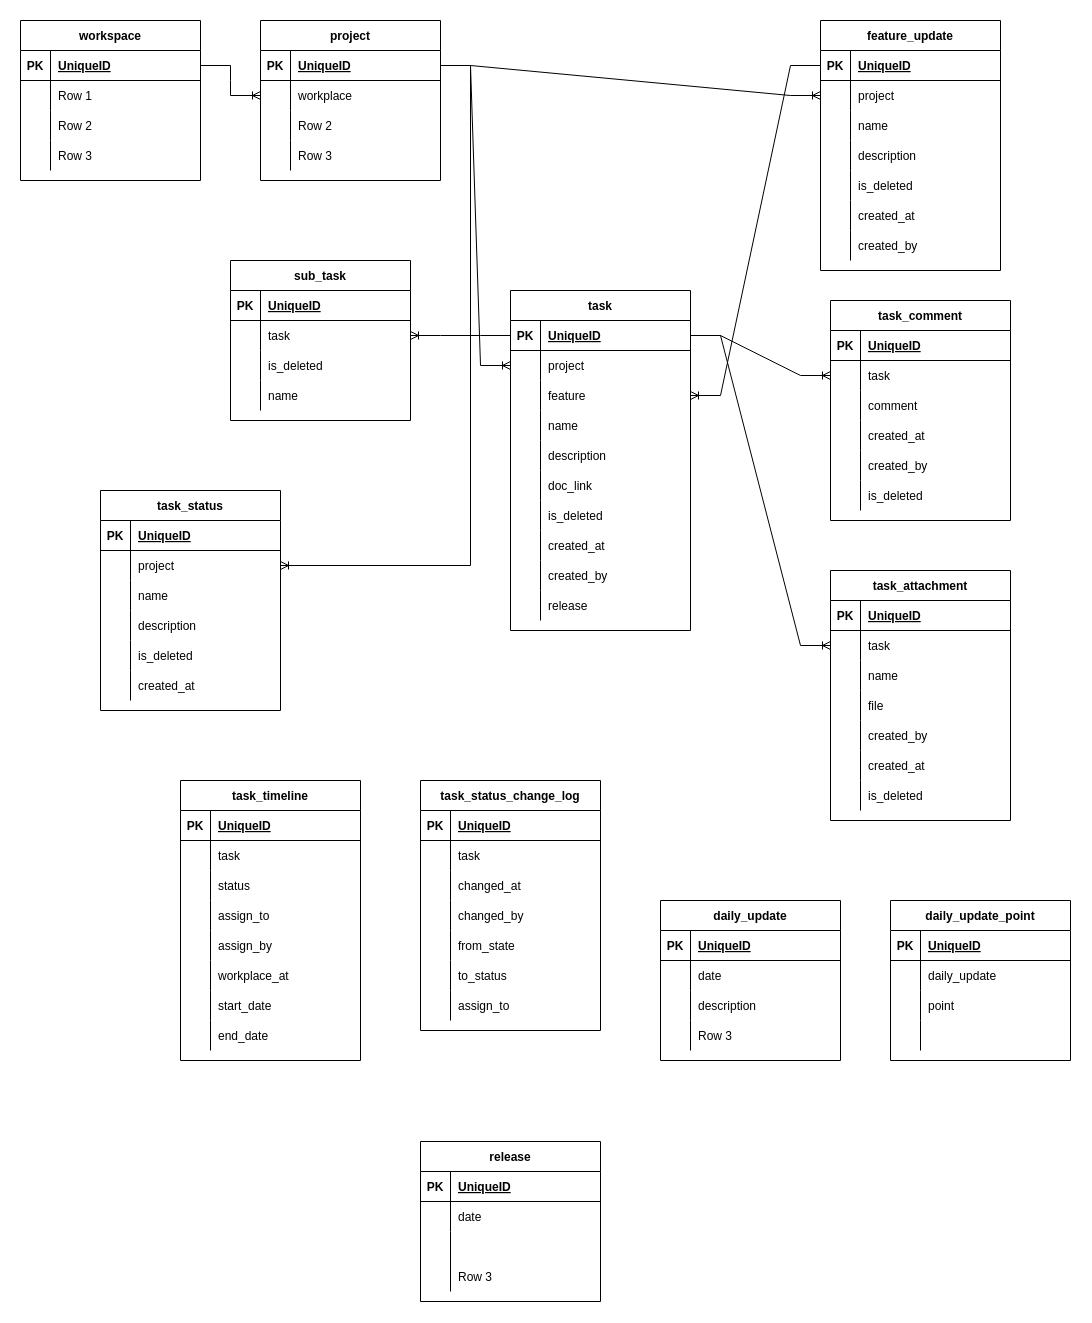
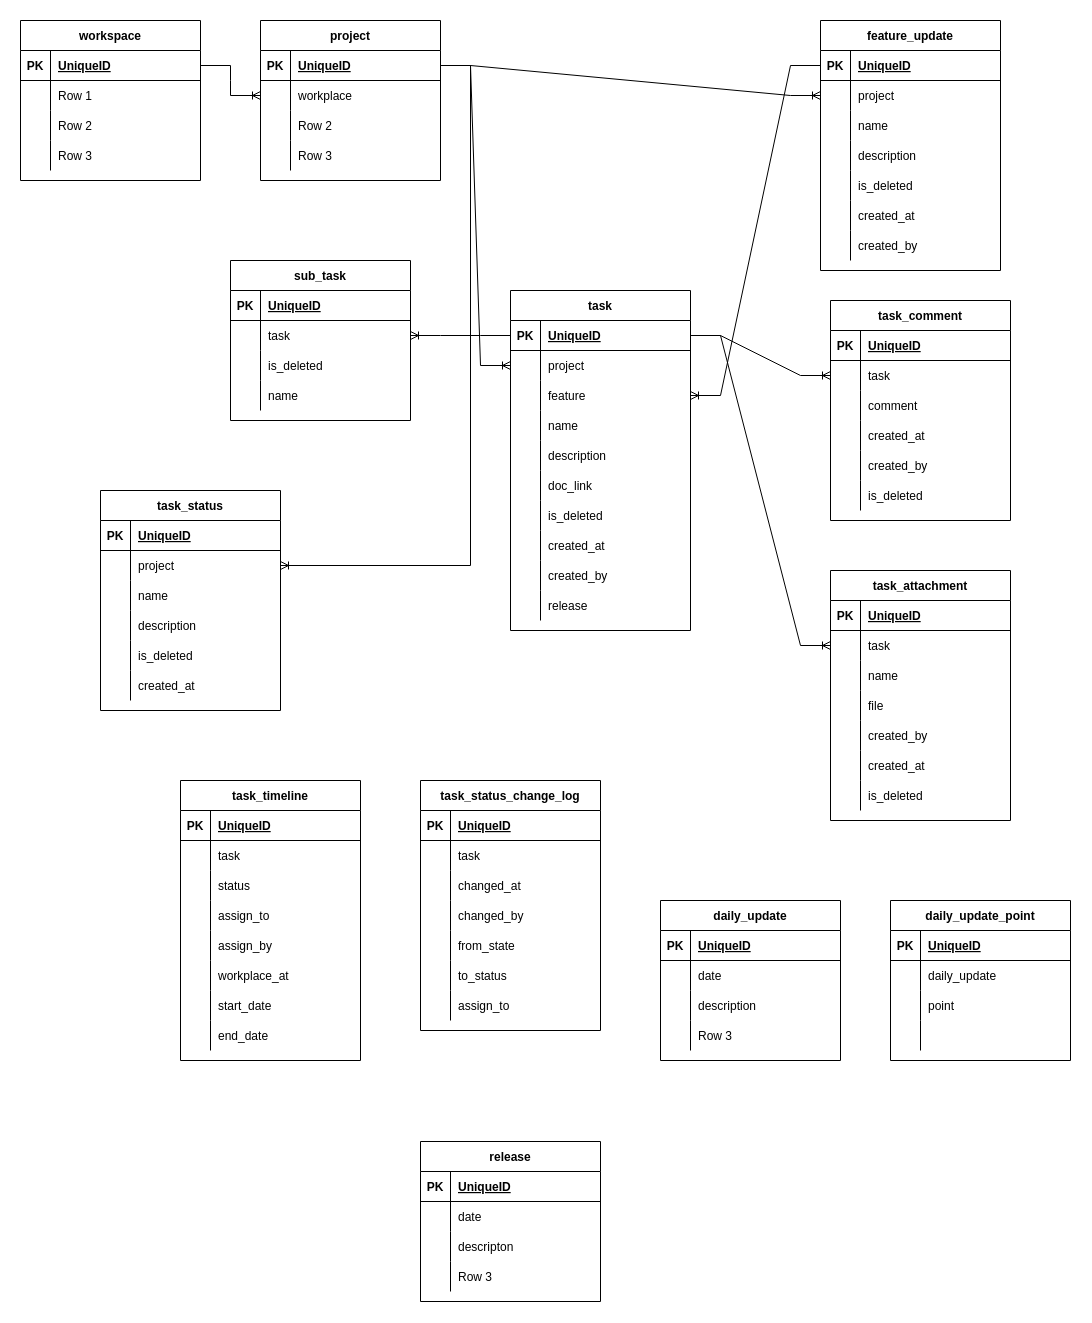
none -> (526, 1247)
